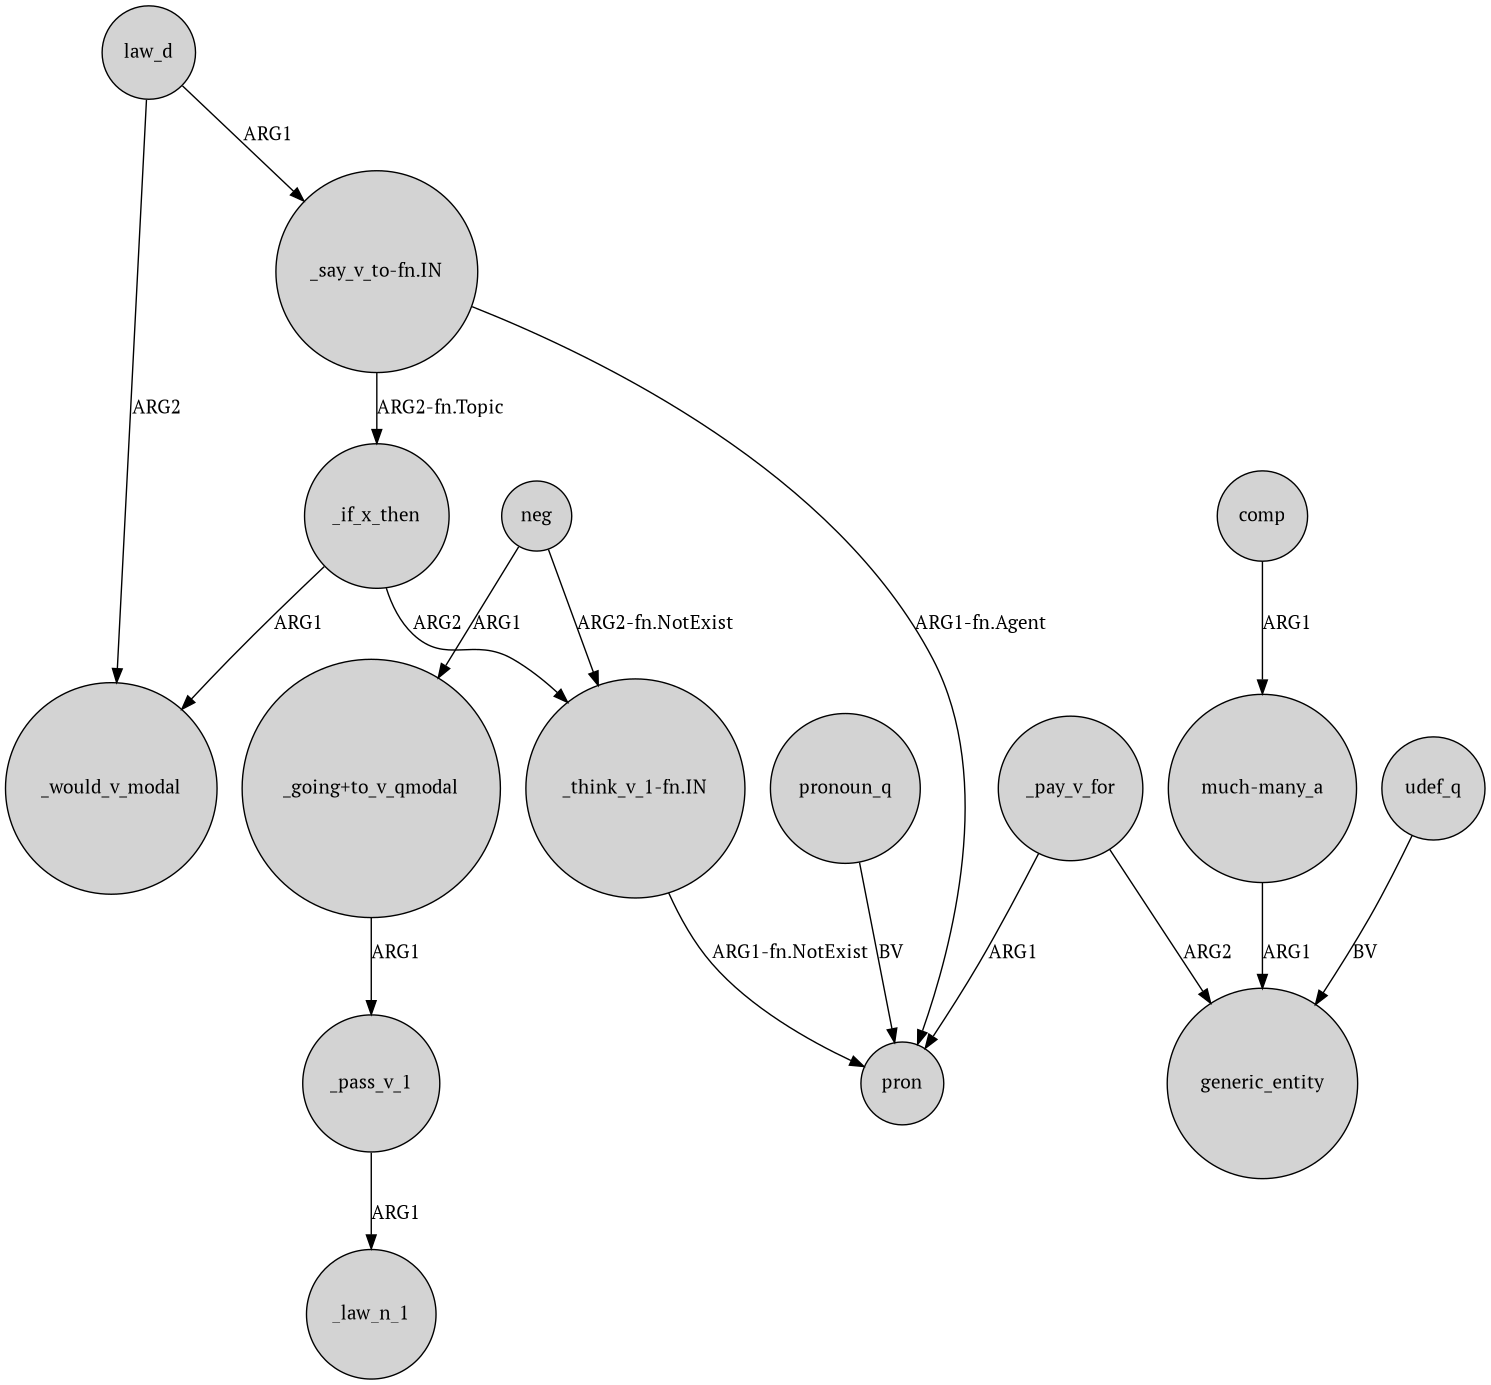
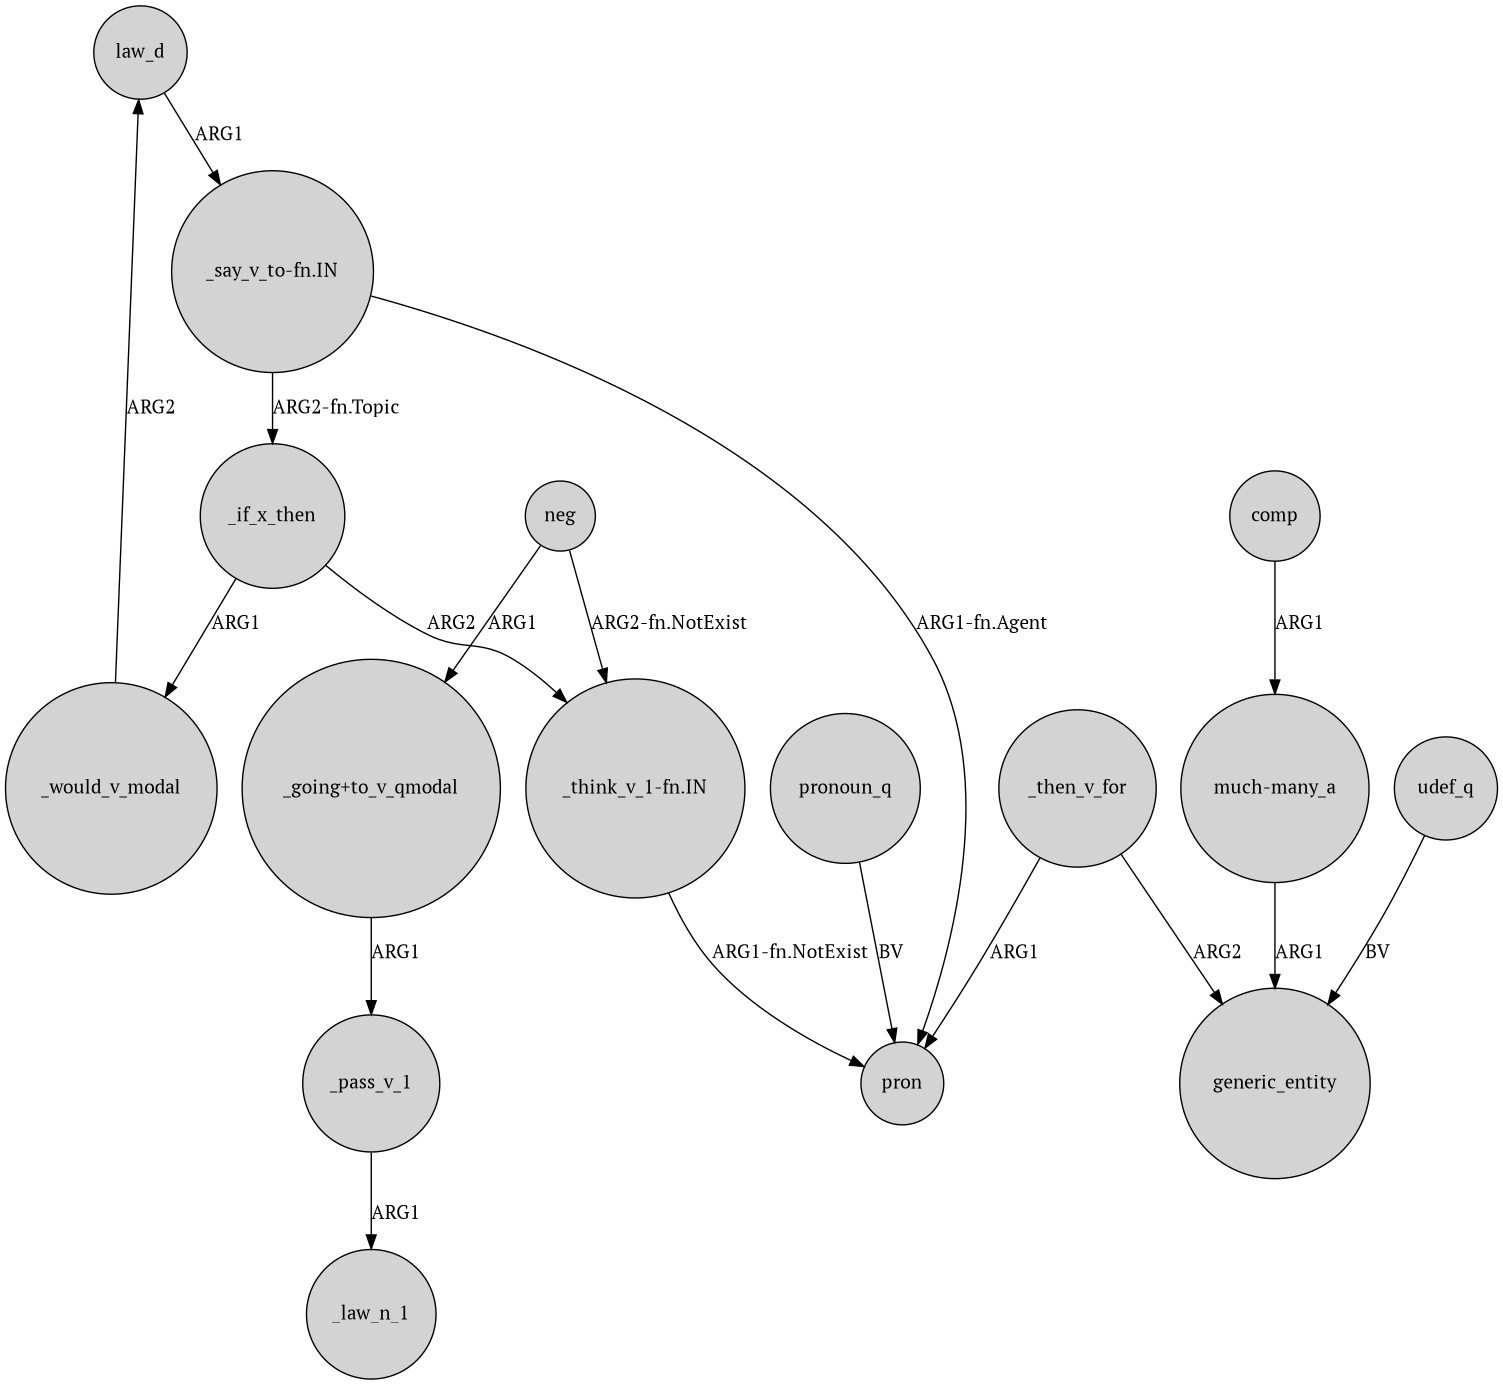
(132, 384) -> (127, 398)
(1071, 788) -> (1078, 788)
